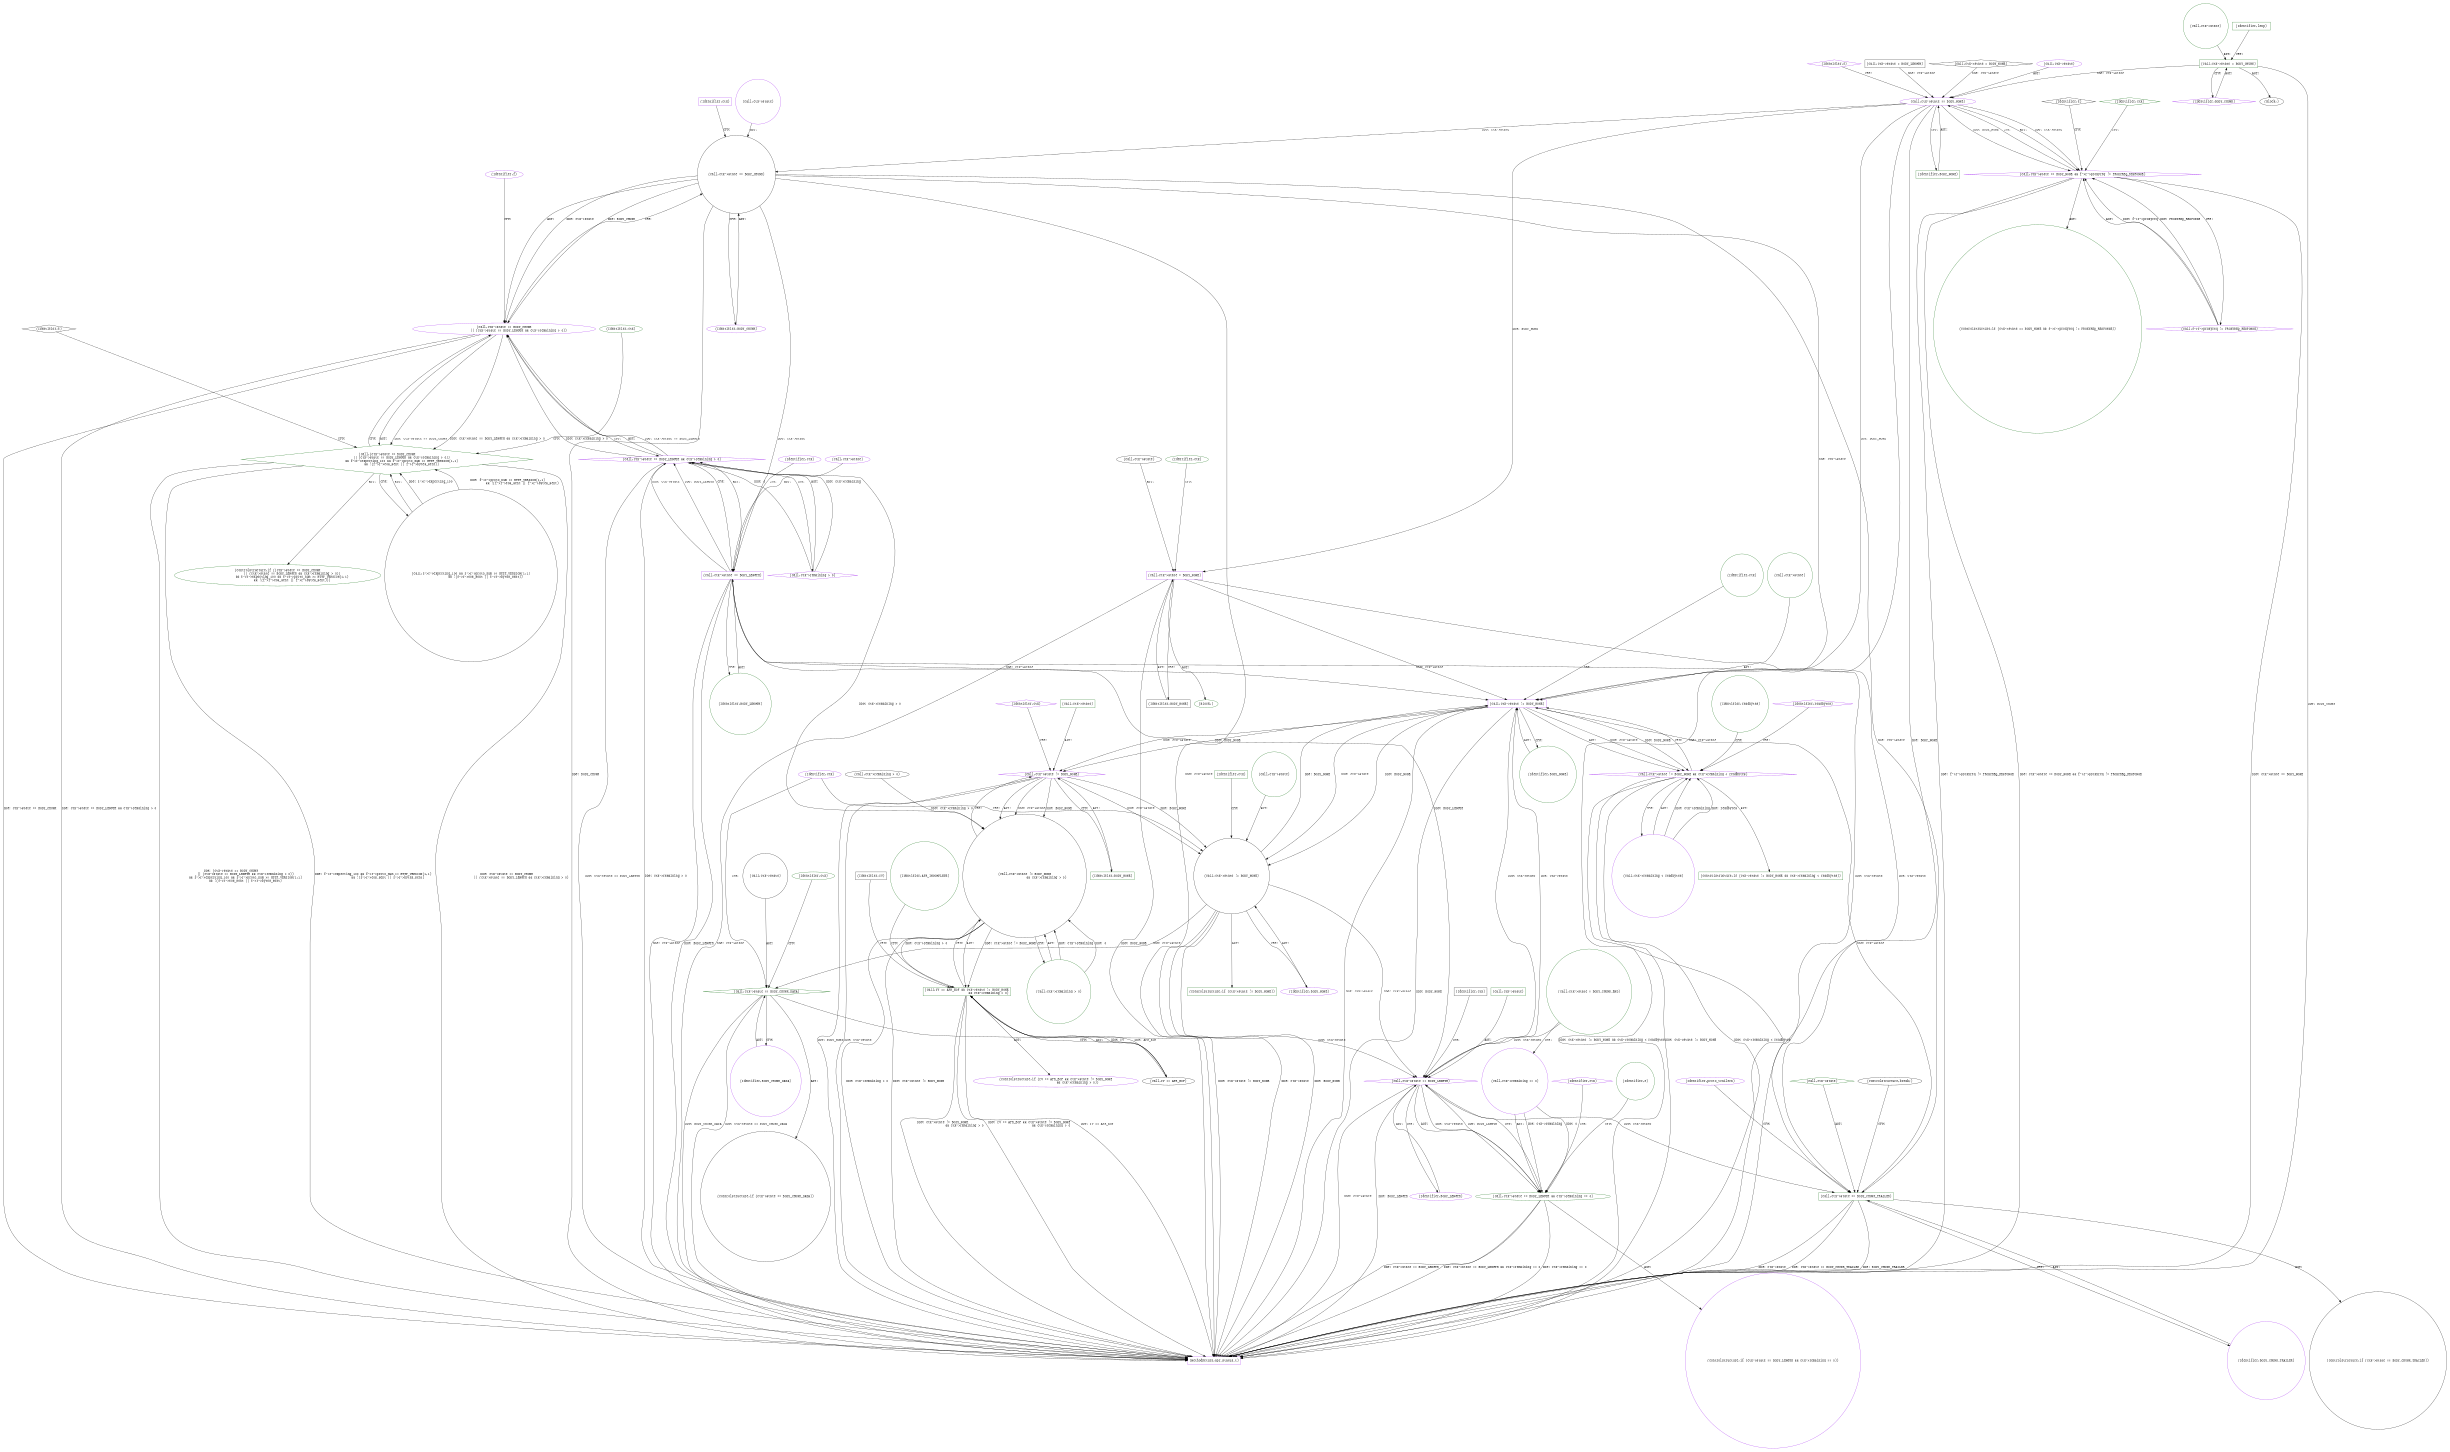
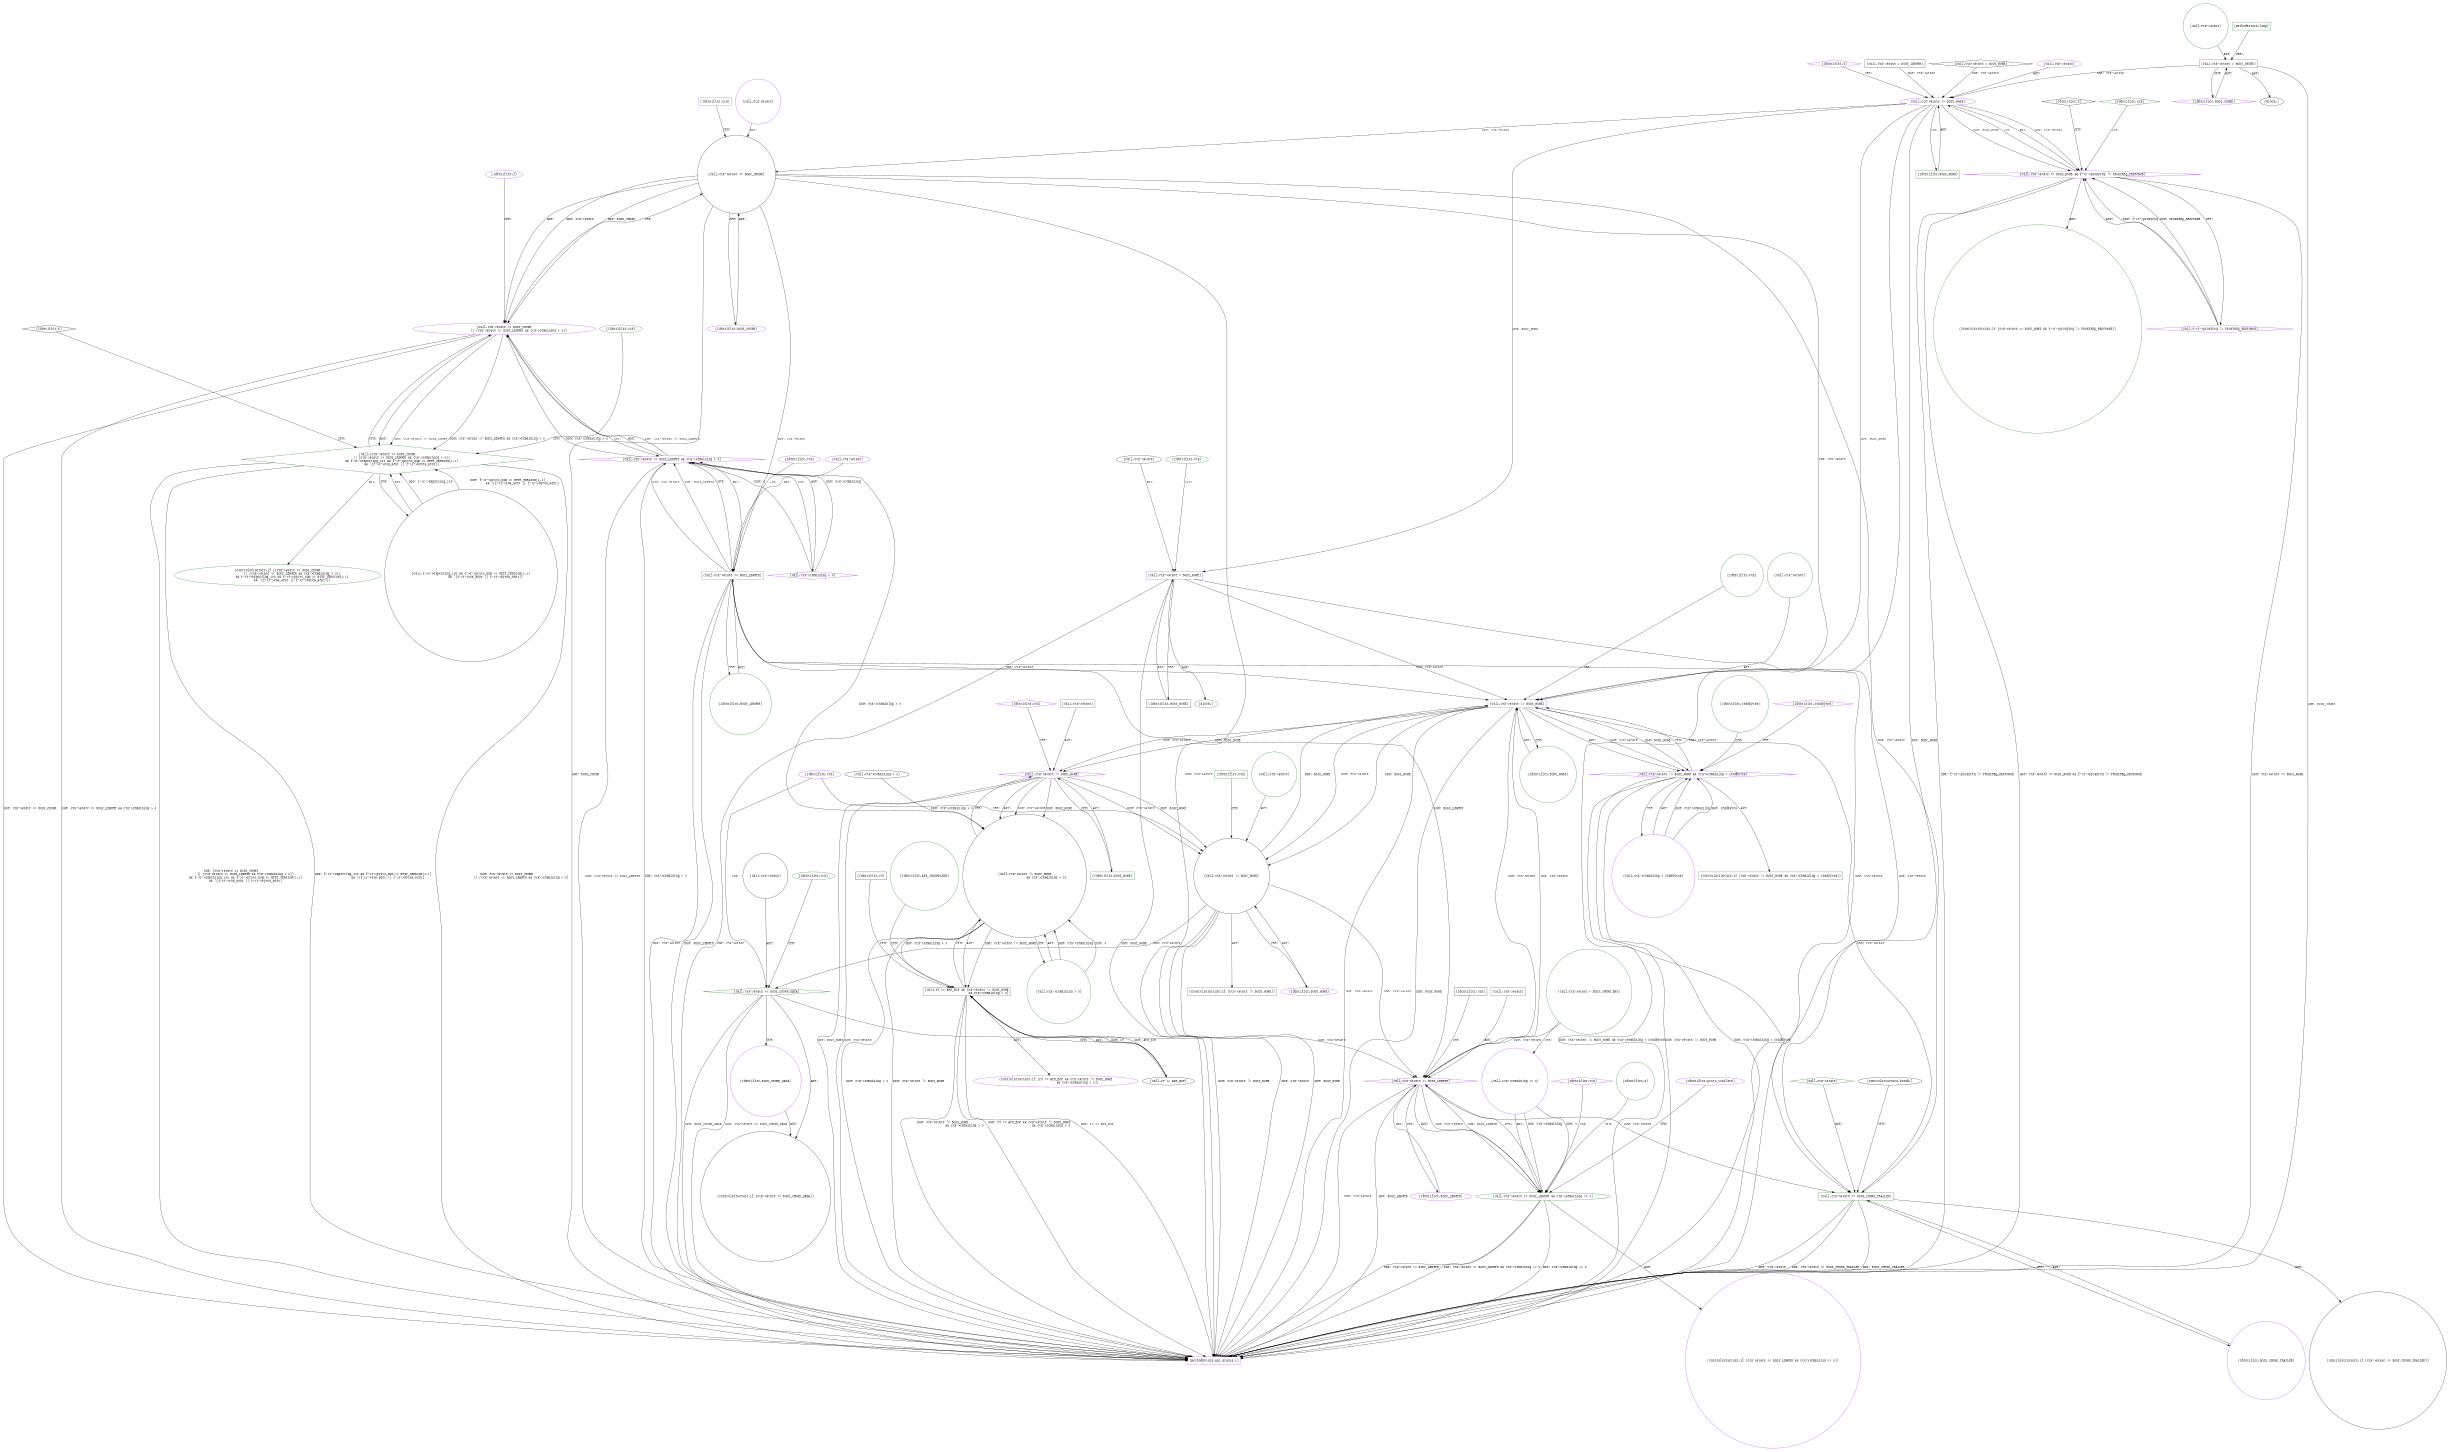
(2251, 26) -> (2251, 26)
(757, 1022) -> (789, 1122)
(1780, 1140) -> (1631, 1142)
